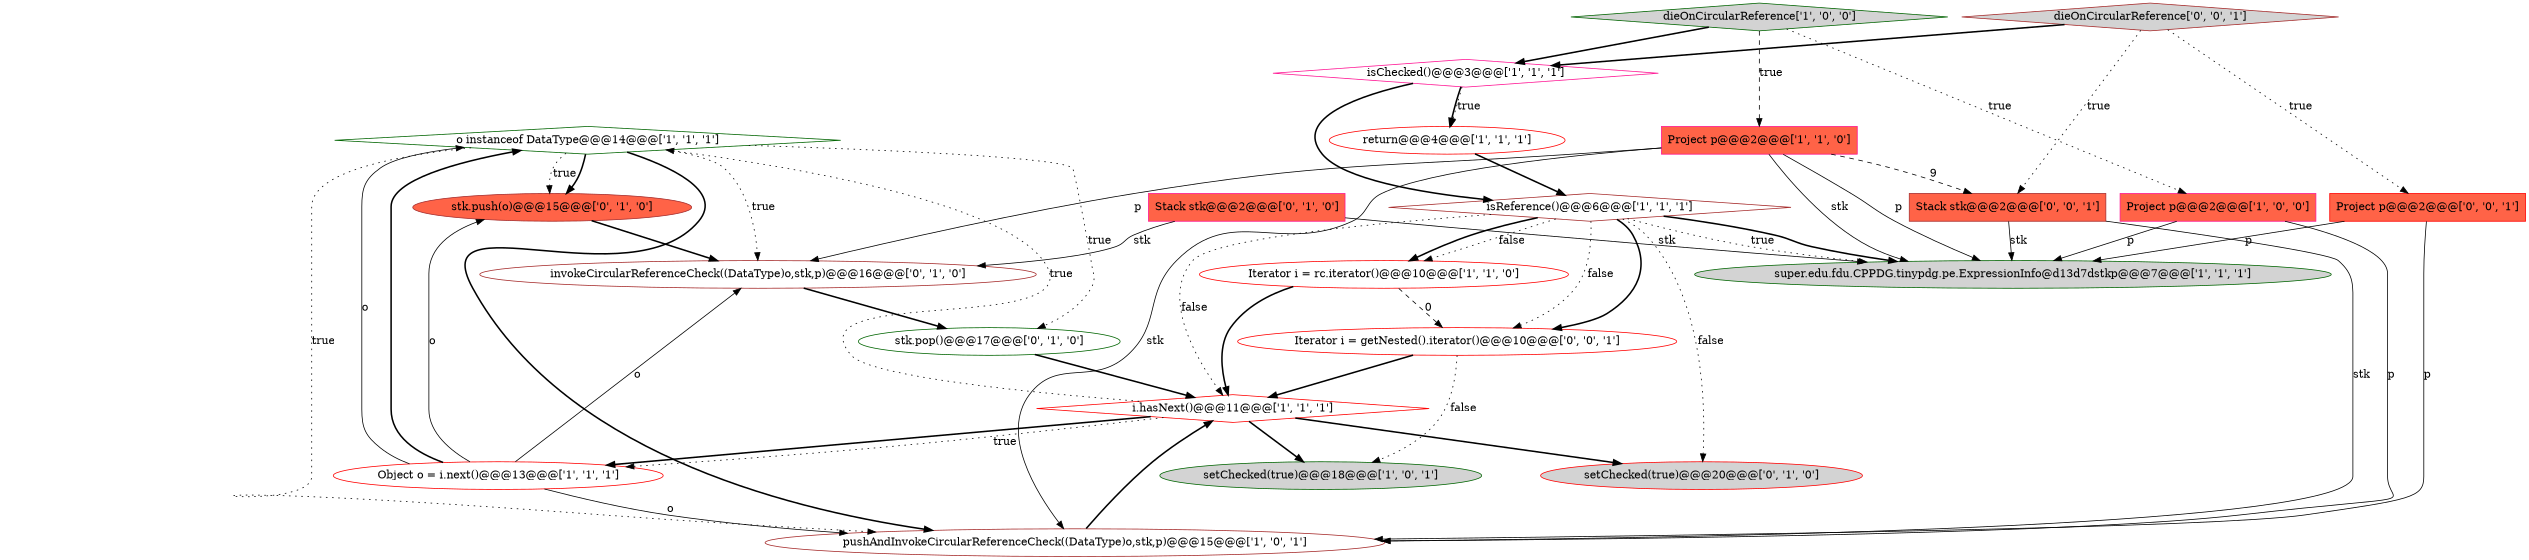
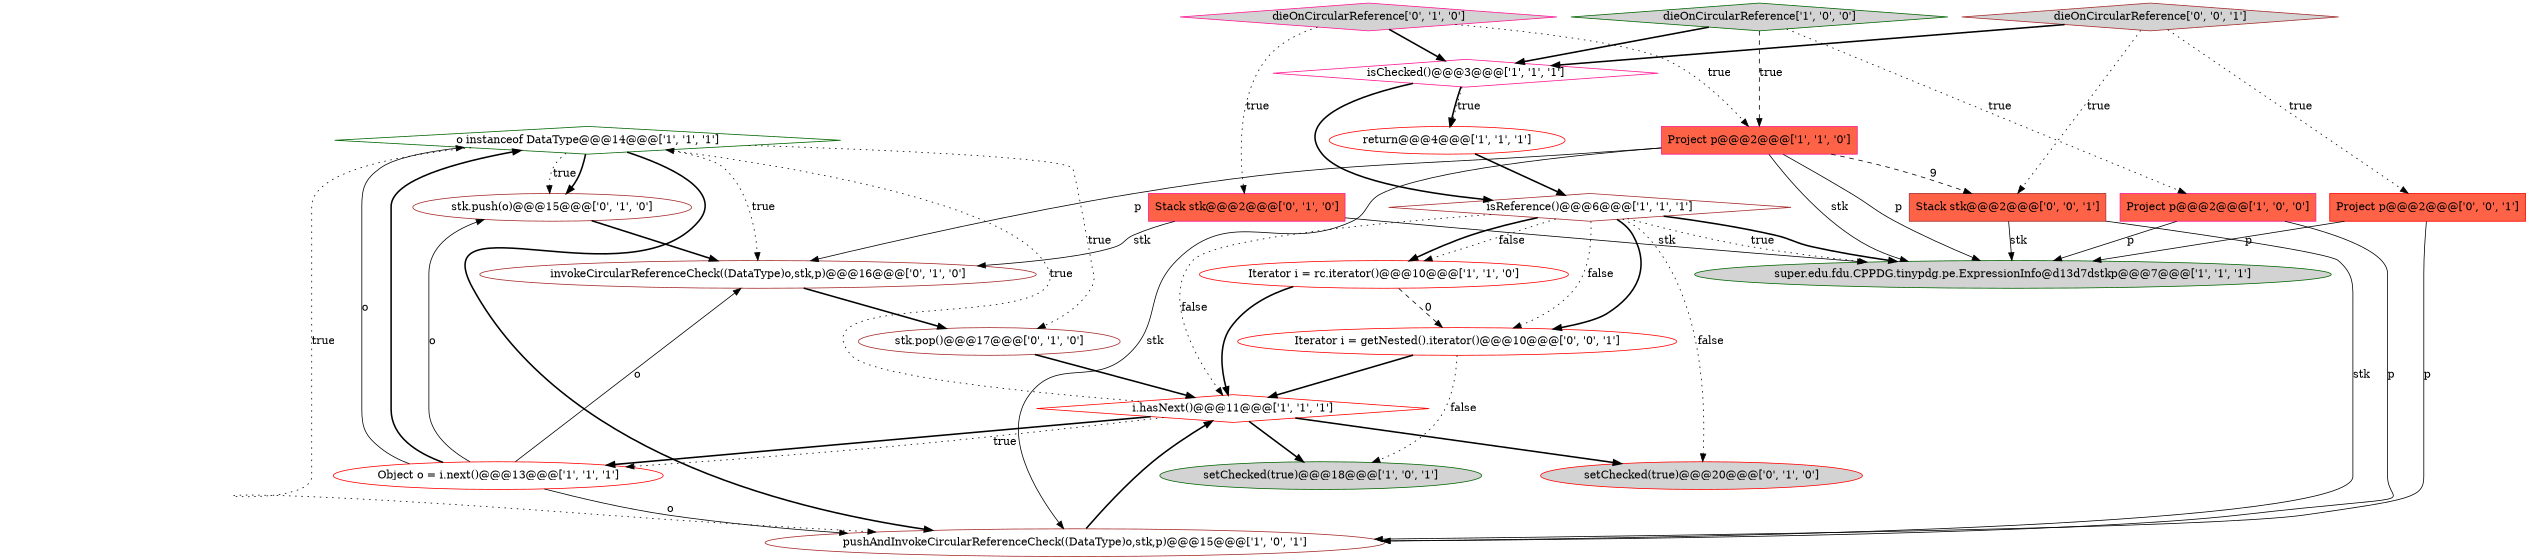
none -> (1369, 17)
(552, 207) -> (552, 207)
(989, 341) -> (989, 341)
